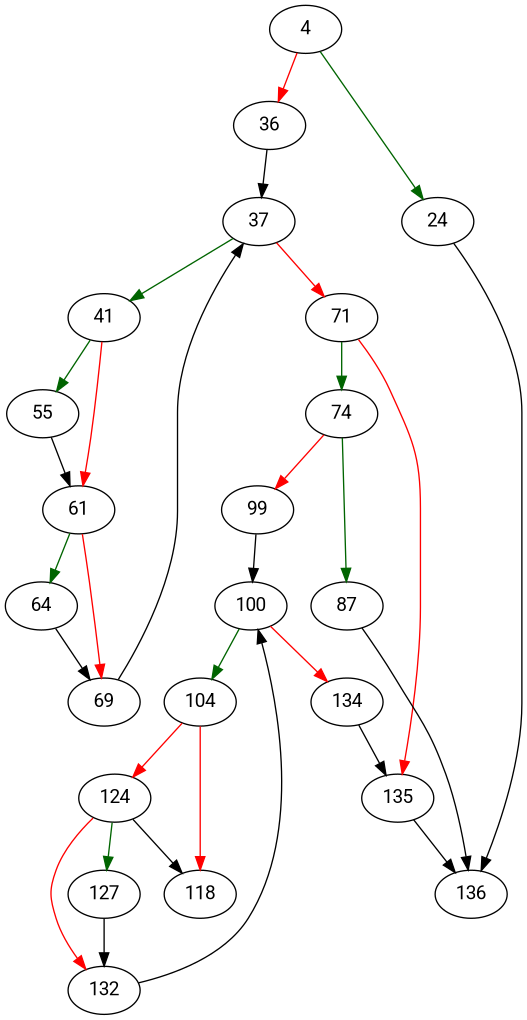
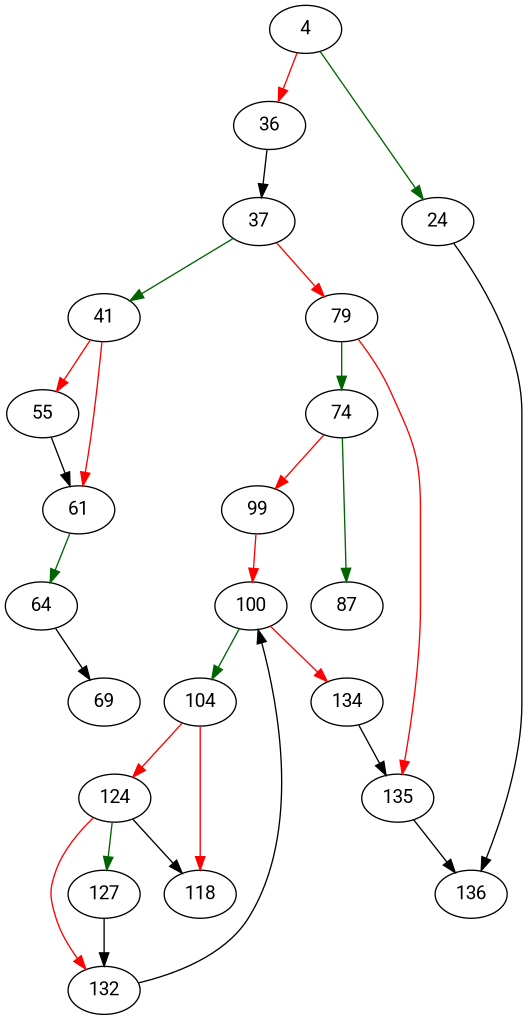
(342, 318) -> (342, 318)
(77, 360) -> (77, 360)
(178, 467) -> none
(255, 551) -> (255, 551)
(92, 599) -> none
(429, 736) -> none
